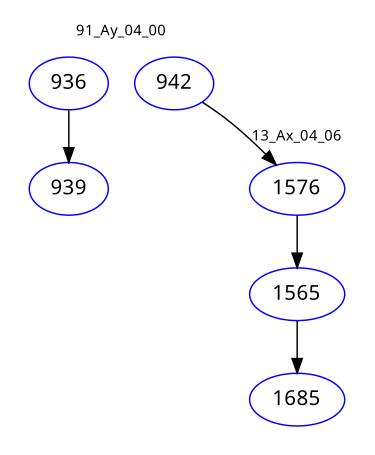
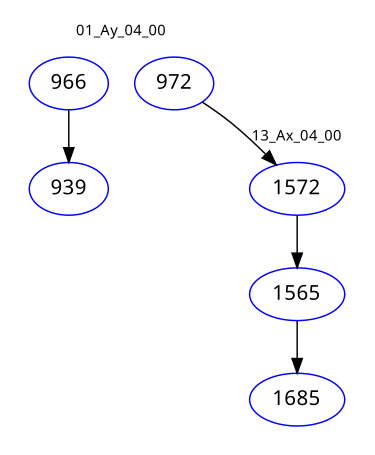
(122, 31) -> (122, 31)
(69, 83) -> (69, 83)
(174, 83) -> (174, 83)
(297, 137) -> (297, 137)
(297, 189) -> (297, 189)
